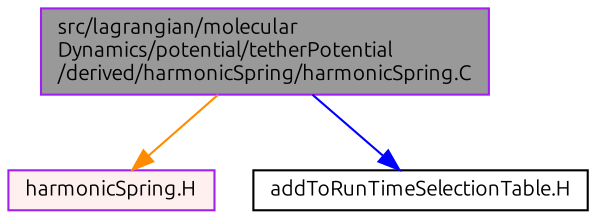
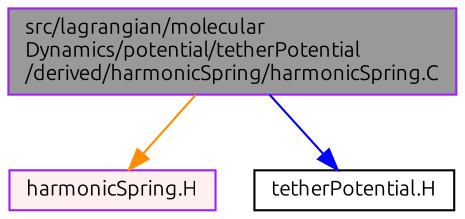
(421, 190) -> (354, 190)
